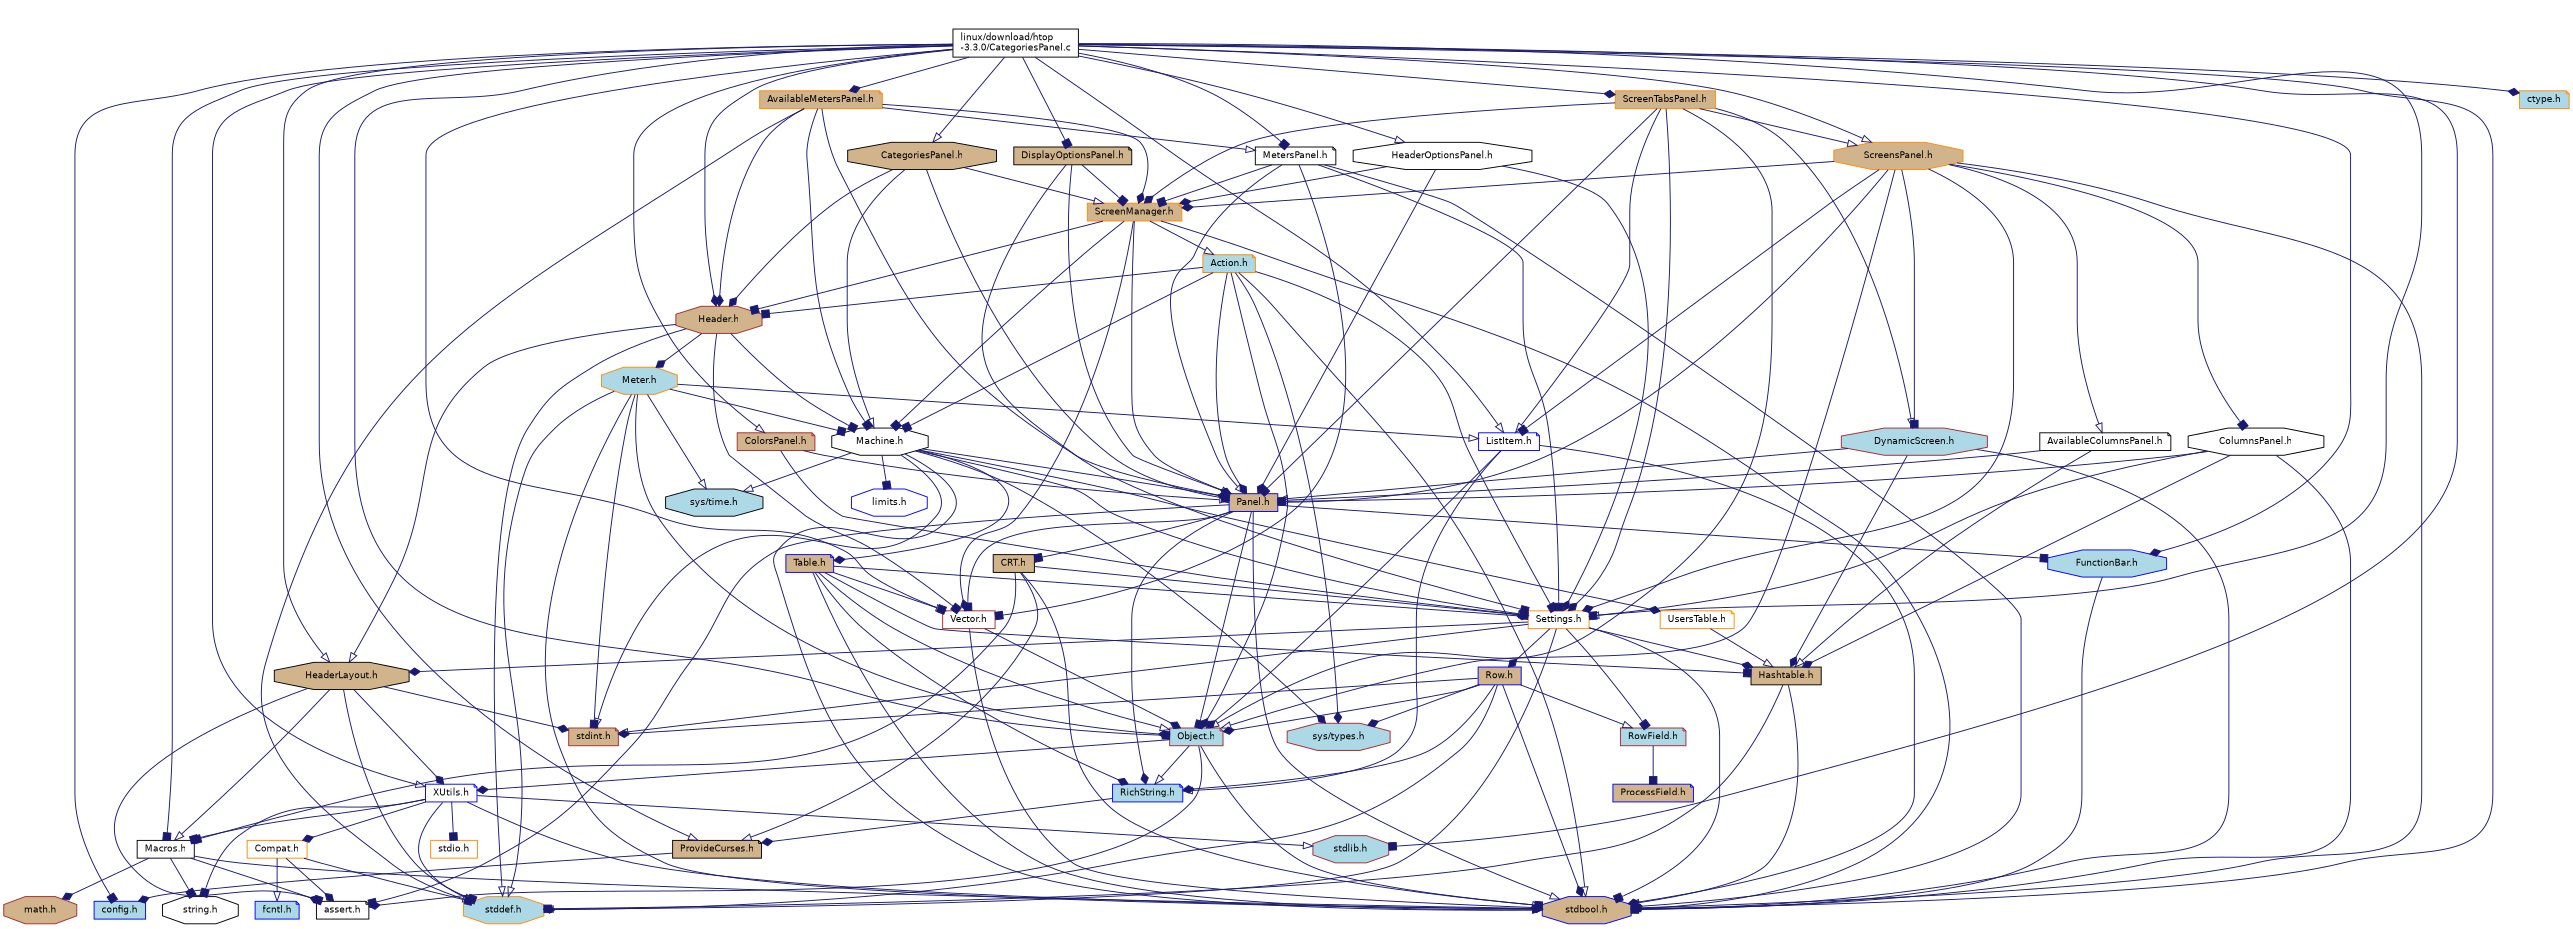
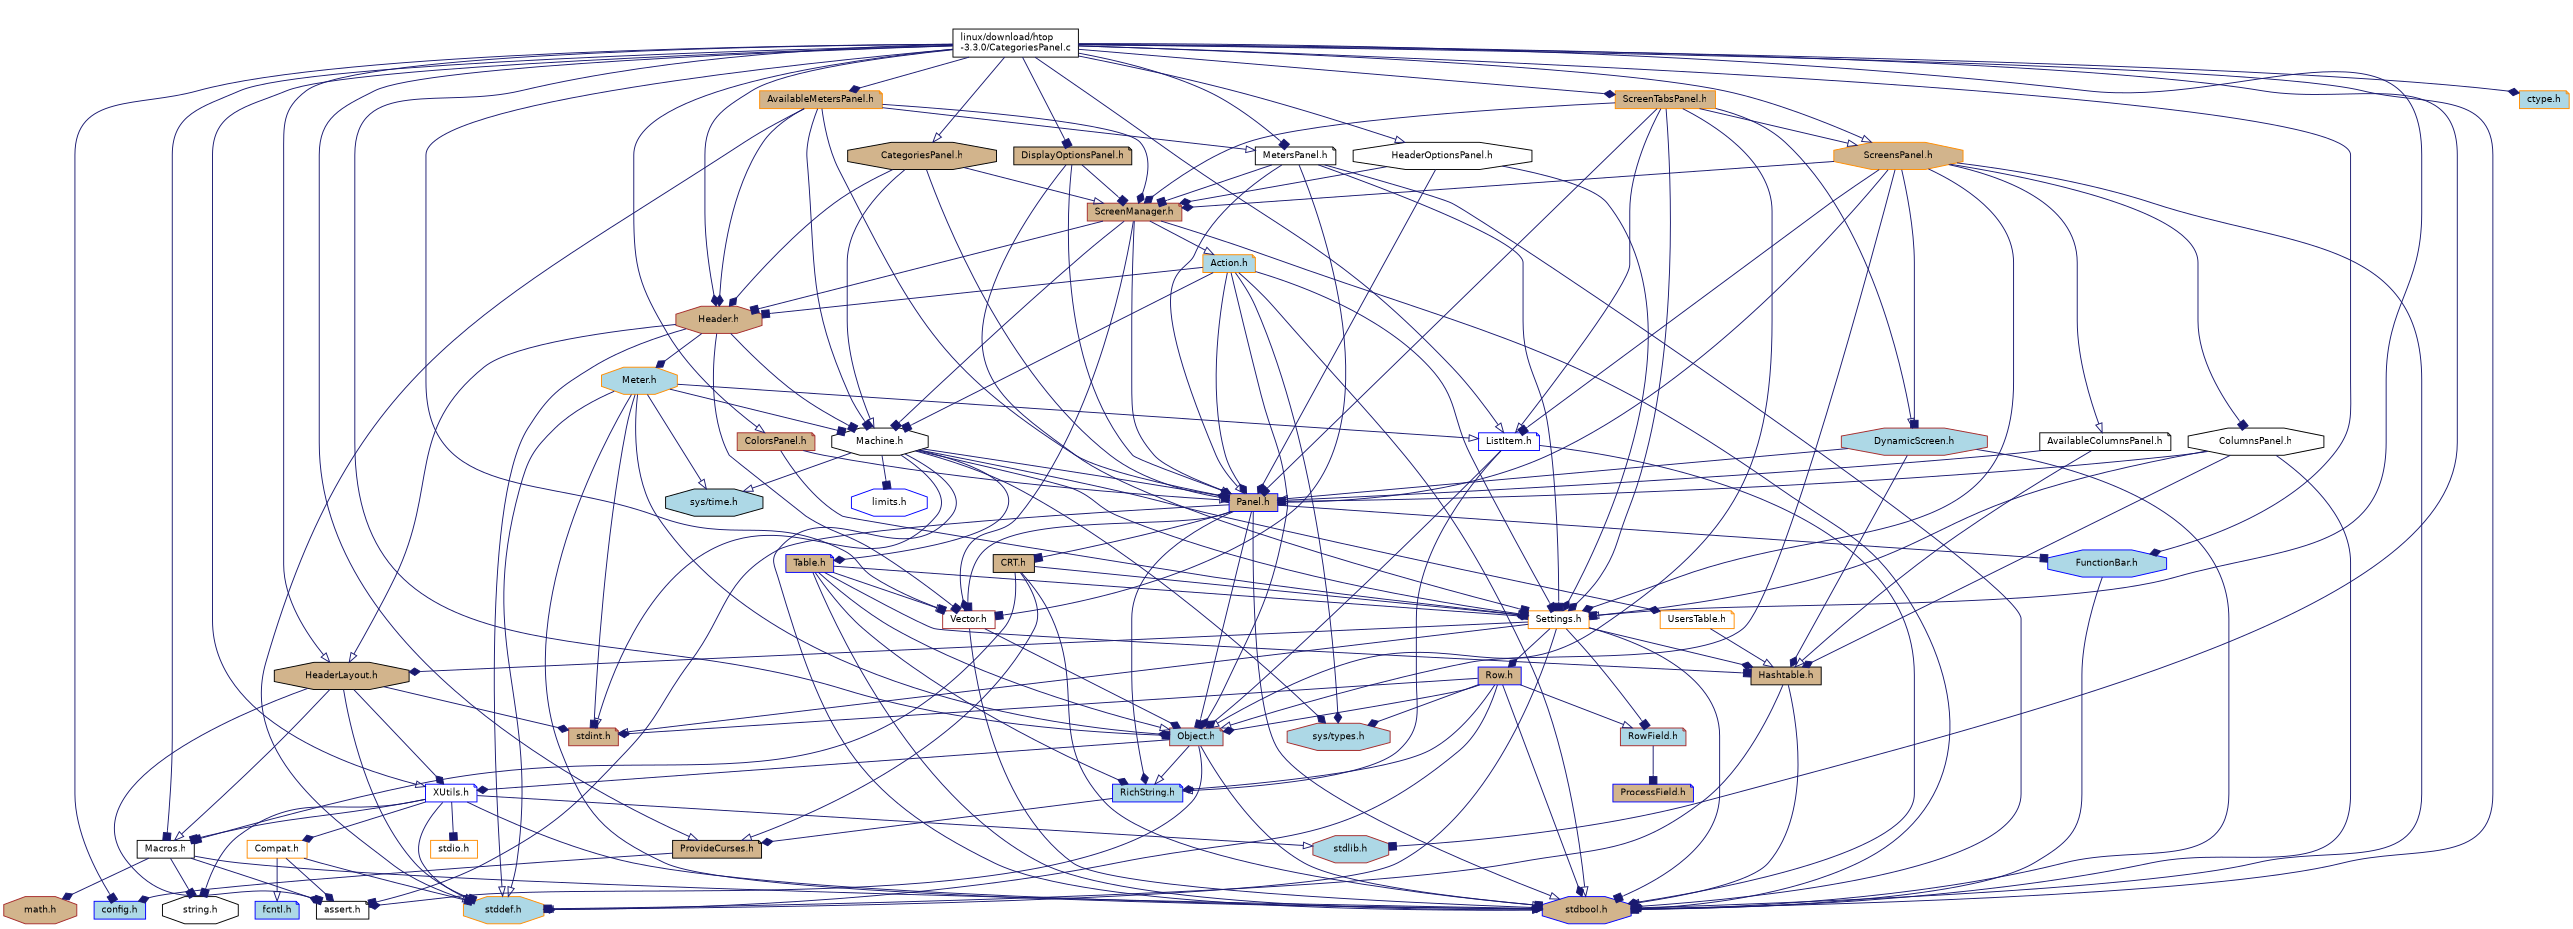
(1135, 212) -> (1135, 212)
